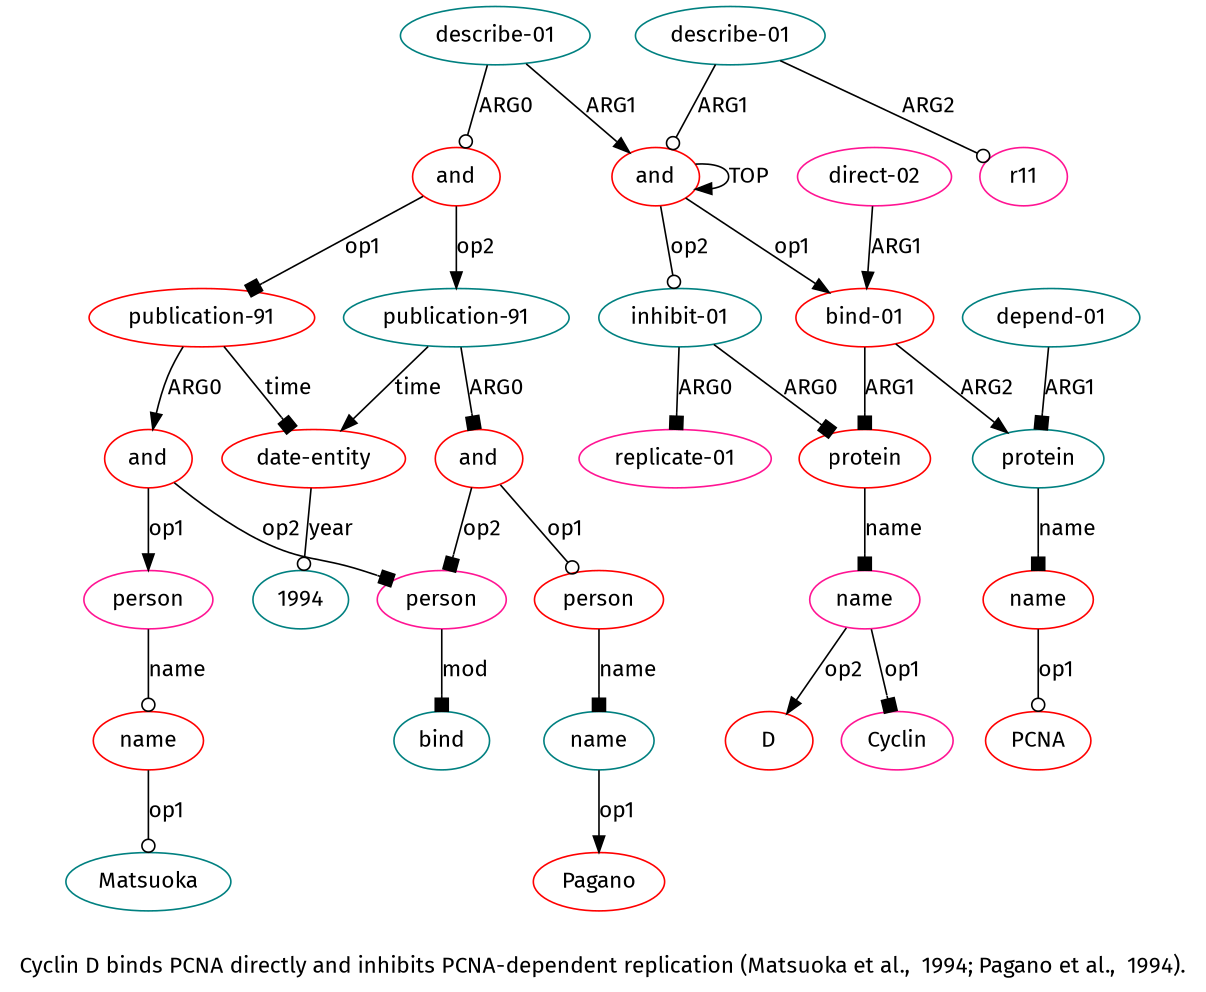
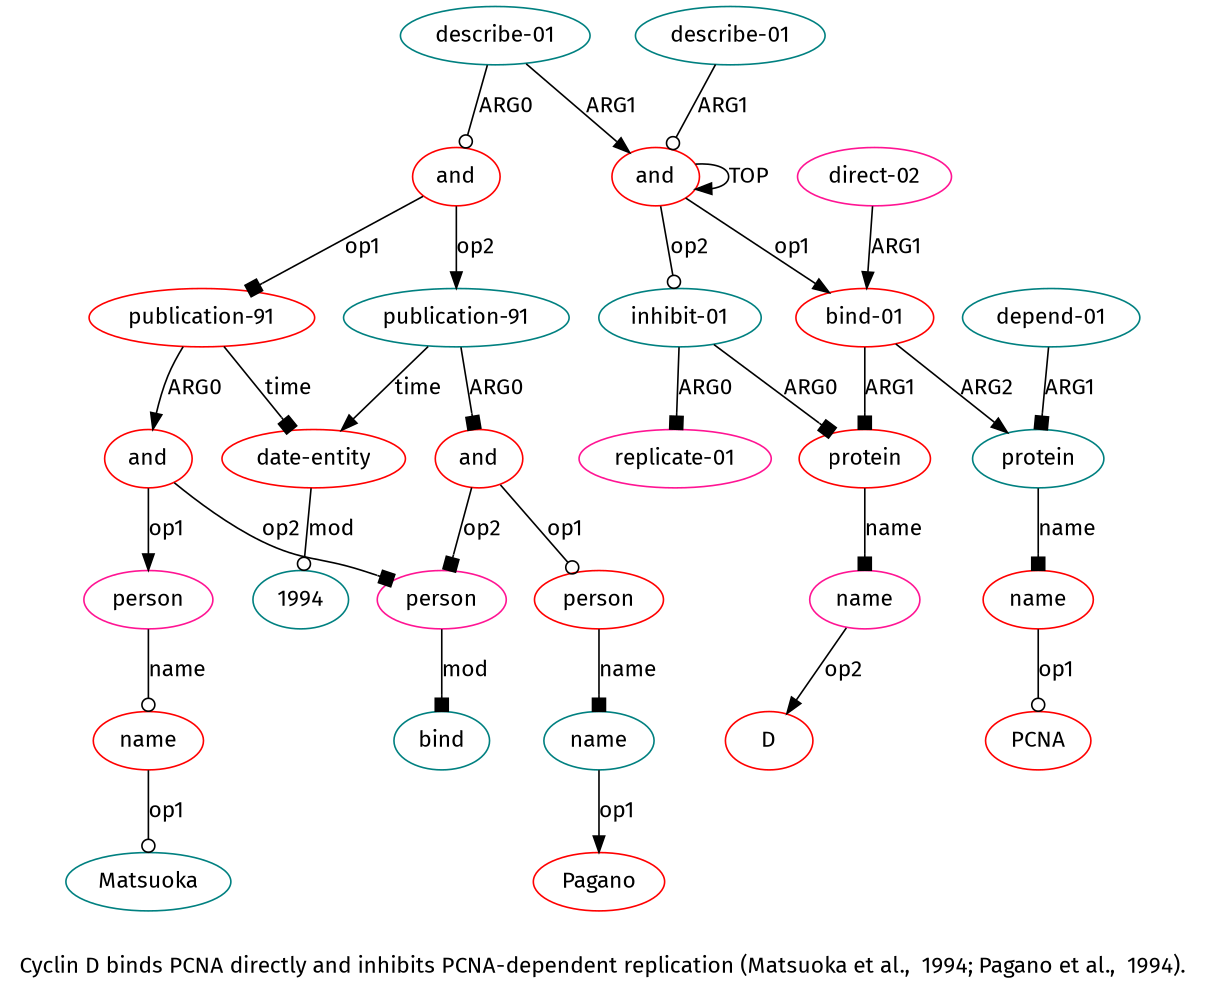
(1024, 177) -> none
(332, 529) -> (332, 529)
(897, 741) -> none
